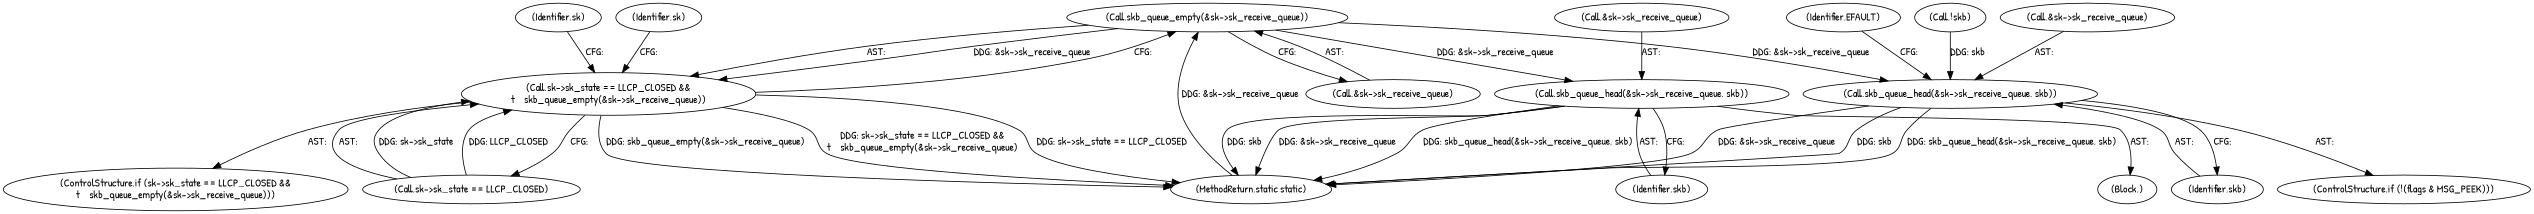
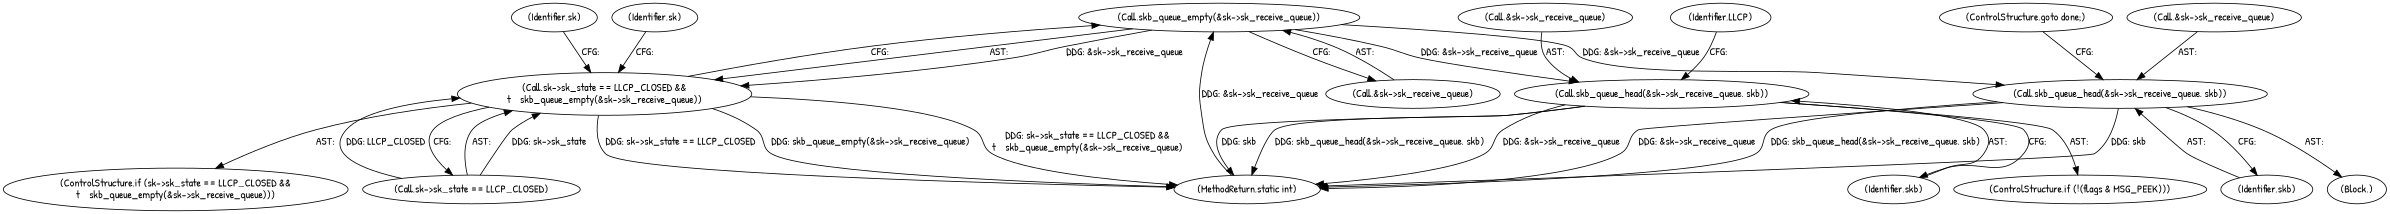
(1843, 18) -> (1721, 18)
(1950, 18) -> none
none -> (2026, 18)
(1251, 189) -> (1247, 189)
